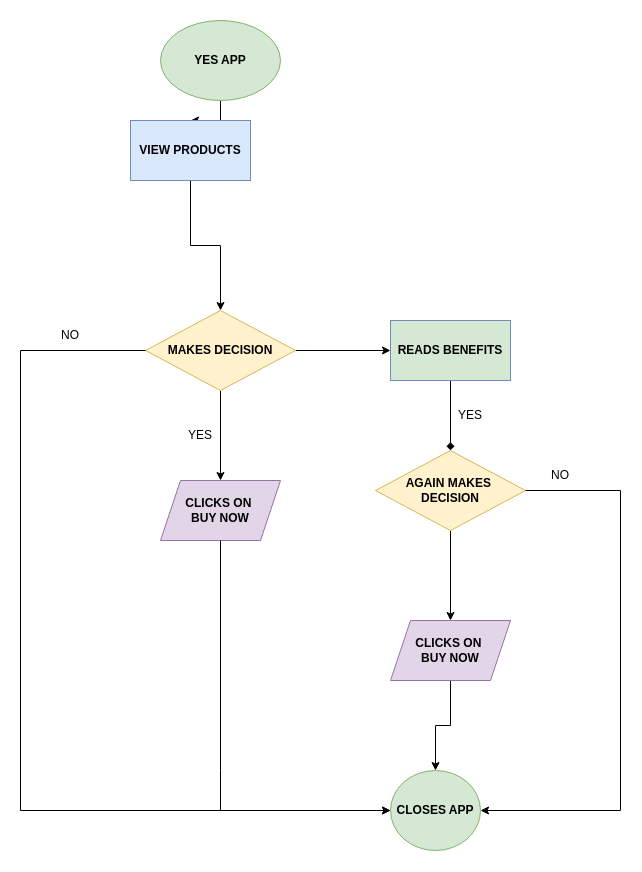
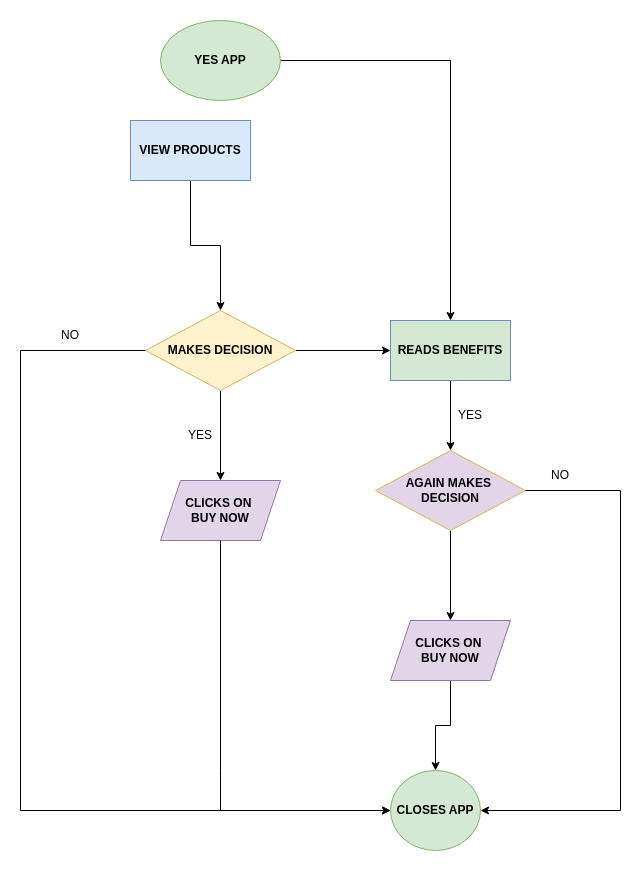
(221, 112) -> (451, 102)
(451, 442) -> (451, 442)
(451, 491) -> (451, 491)
